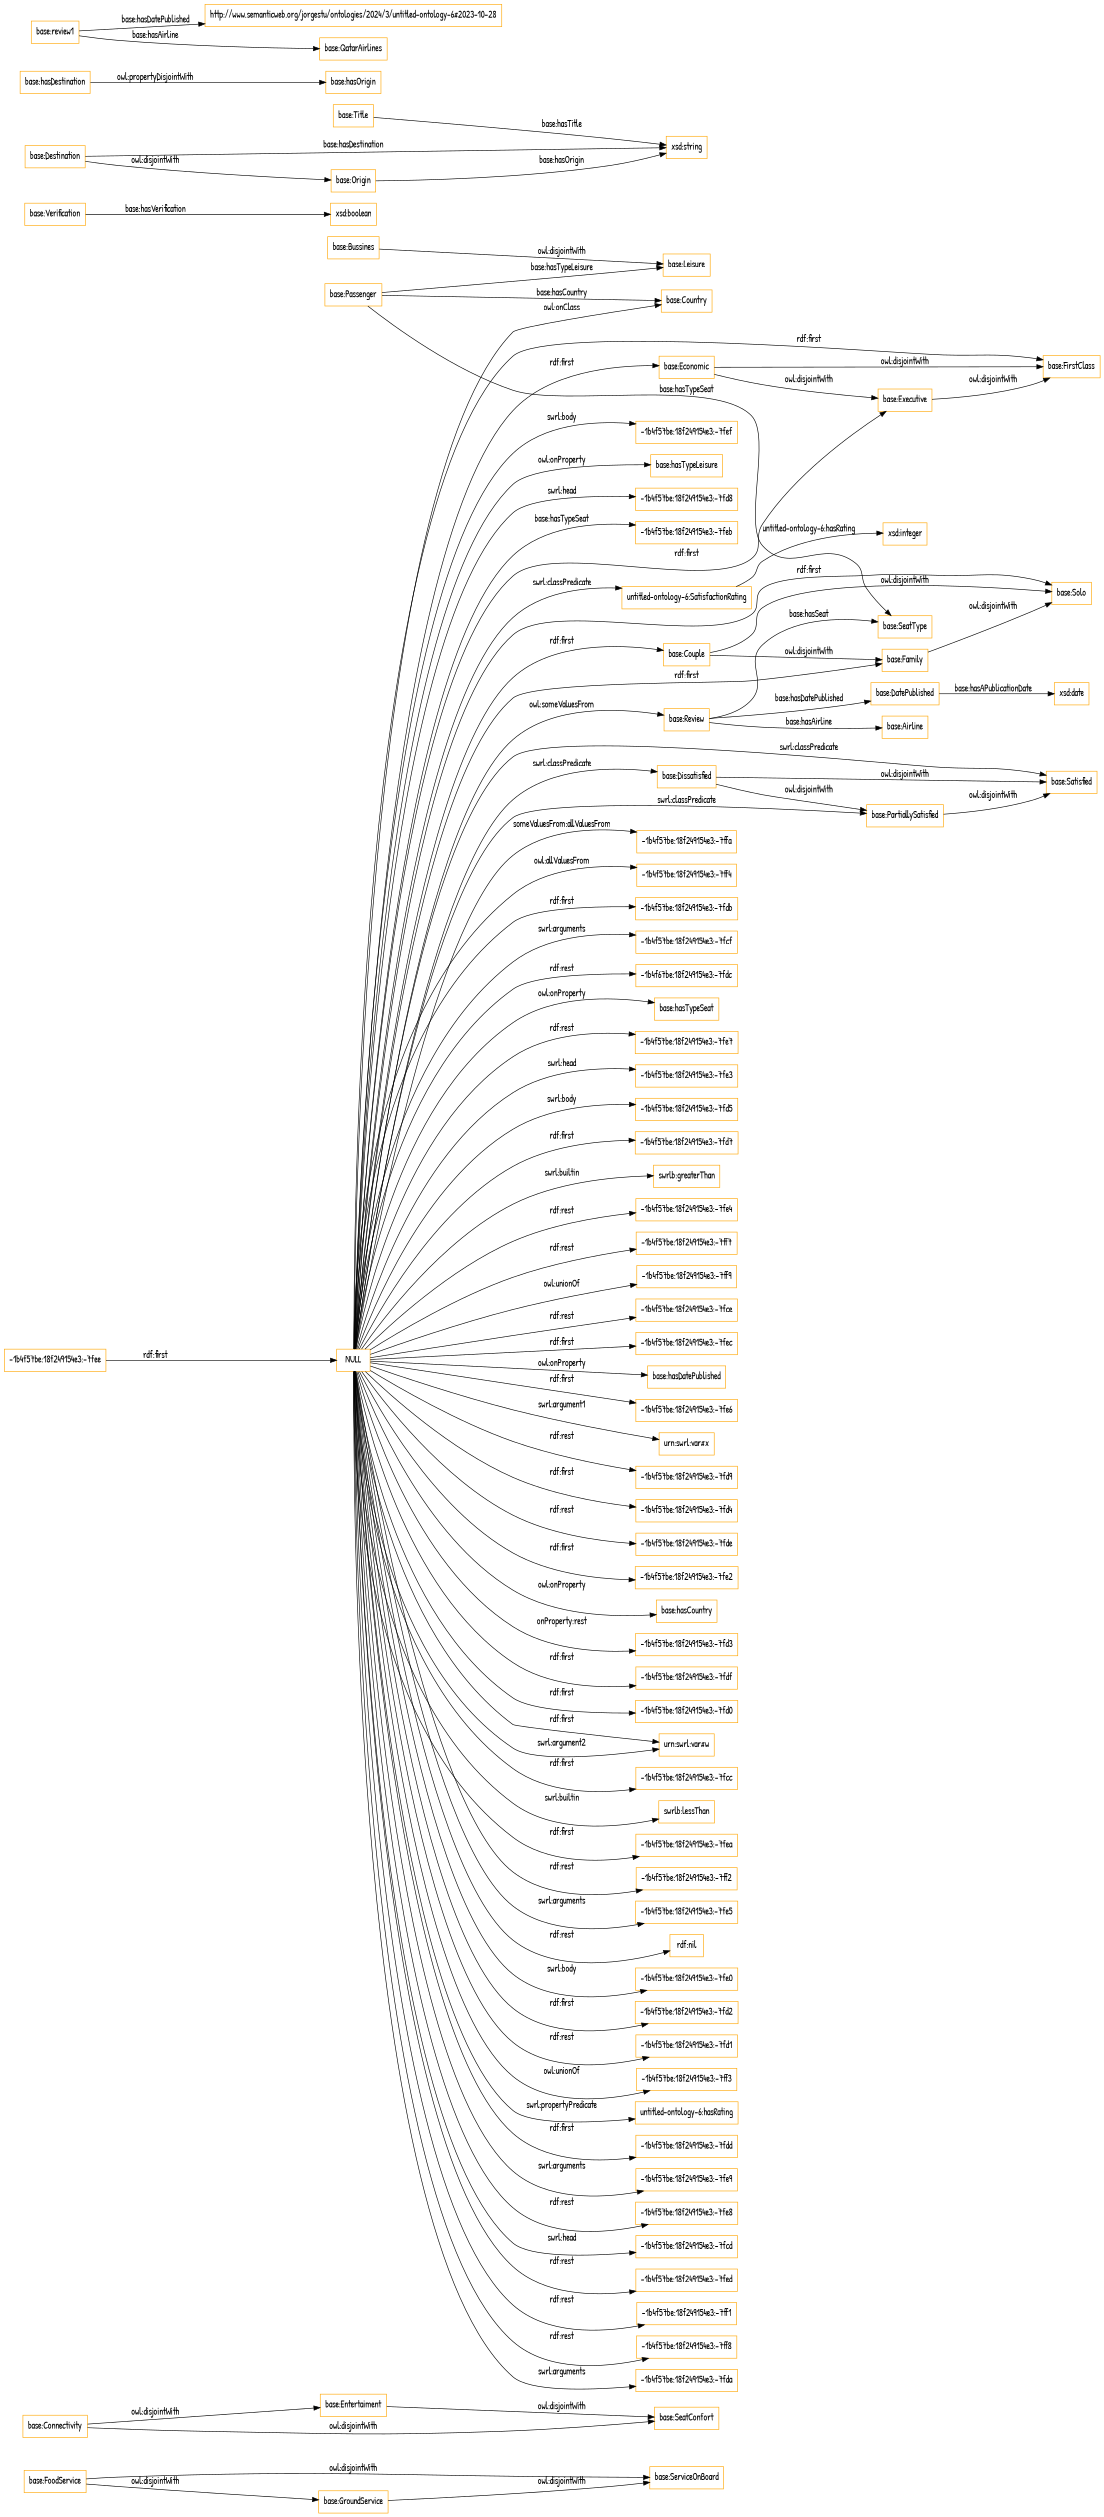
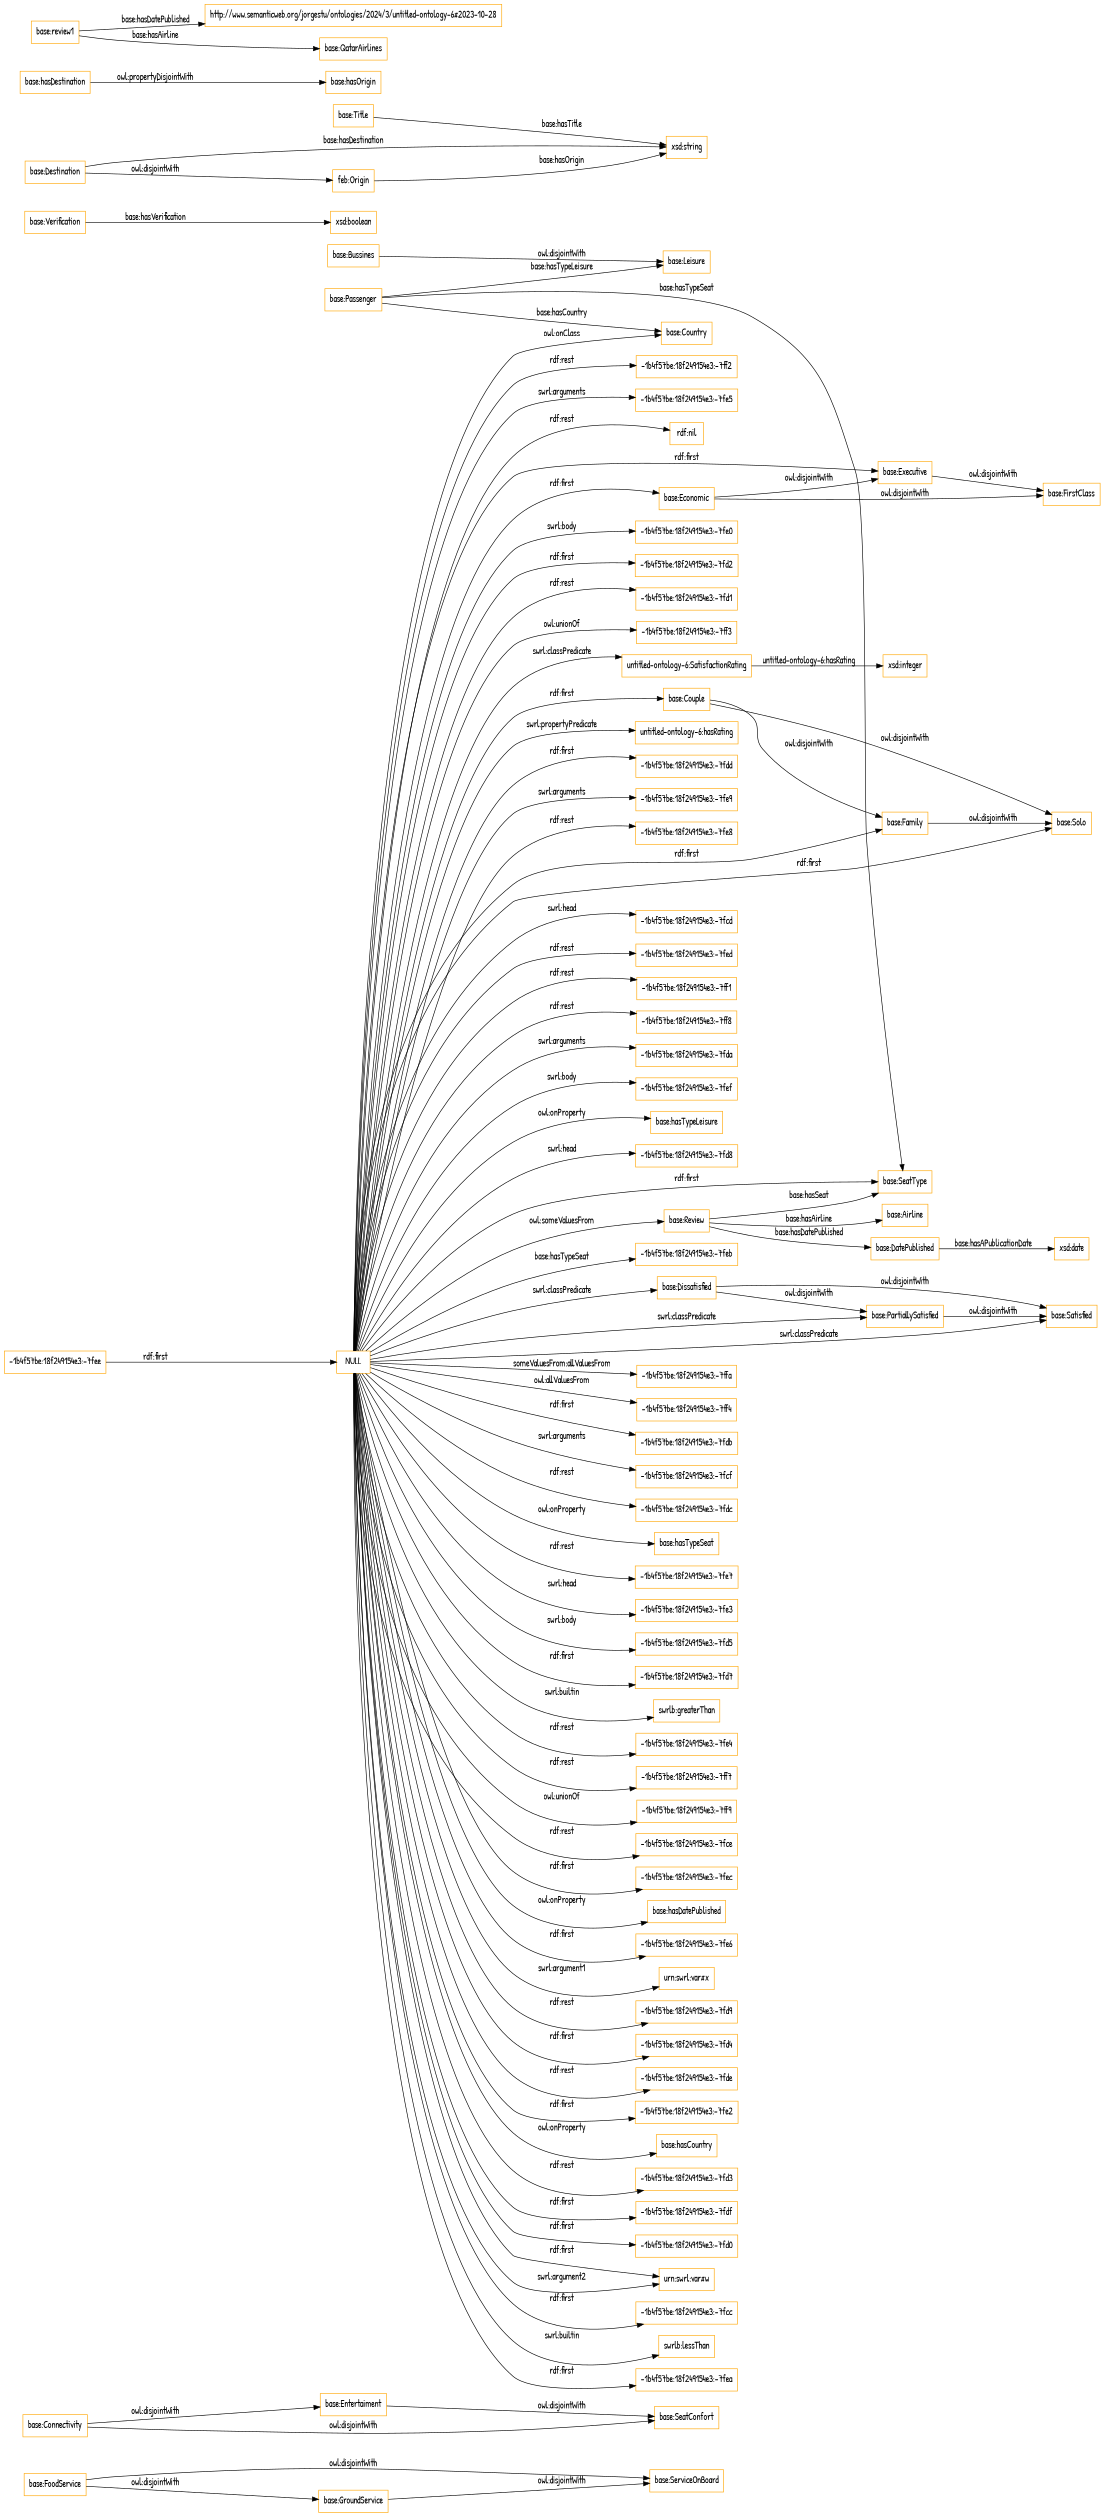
(353, 181) -> (353, 181)
(463, 433) -> (588, 1197)
(687, 976) -> (687, 1510)
(562, 1622) -> (562, 2166)
